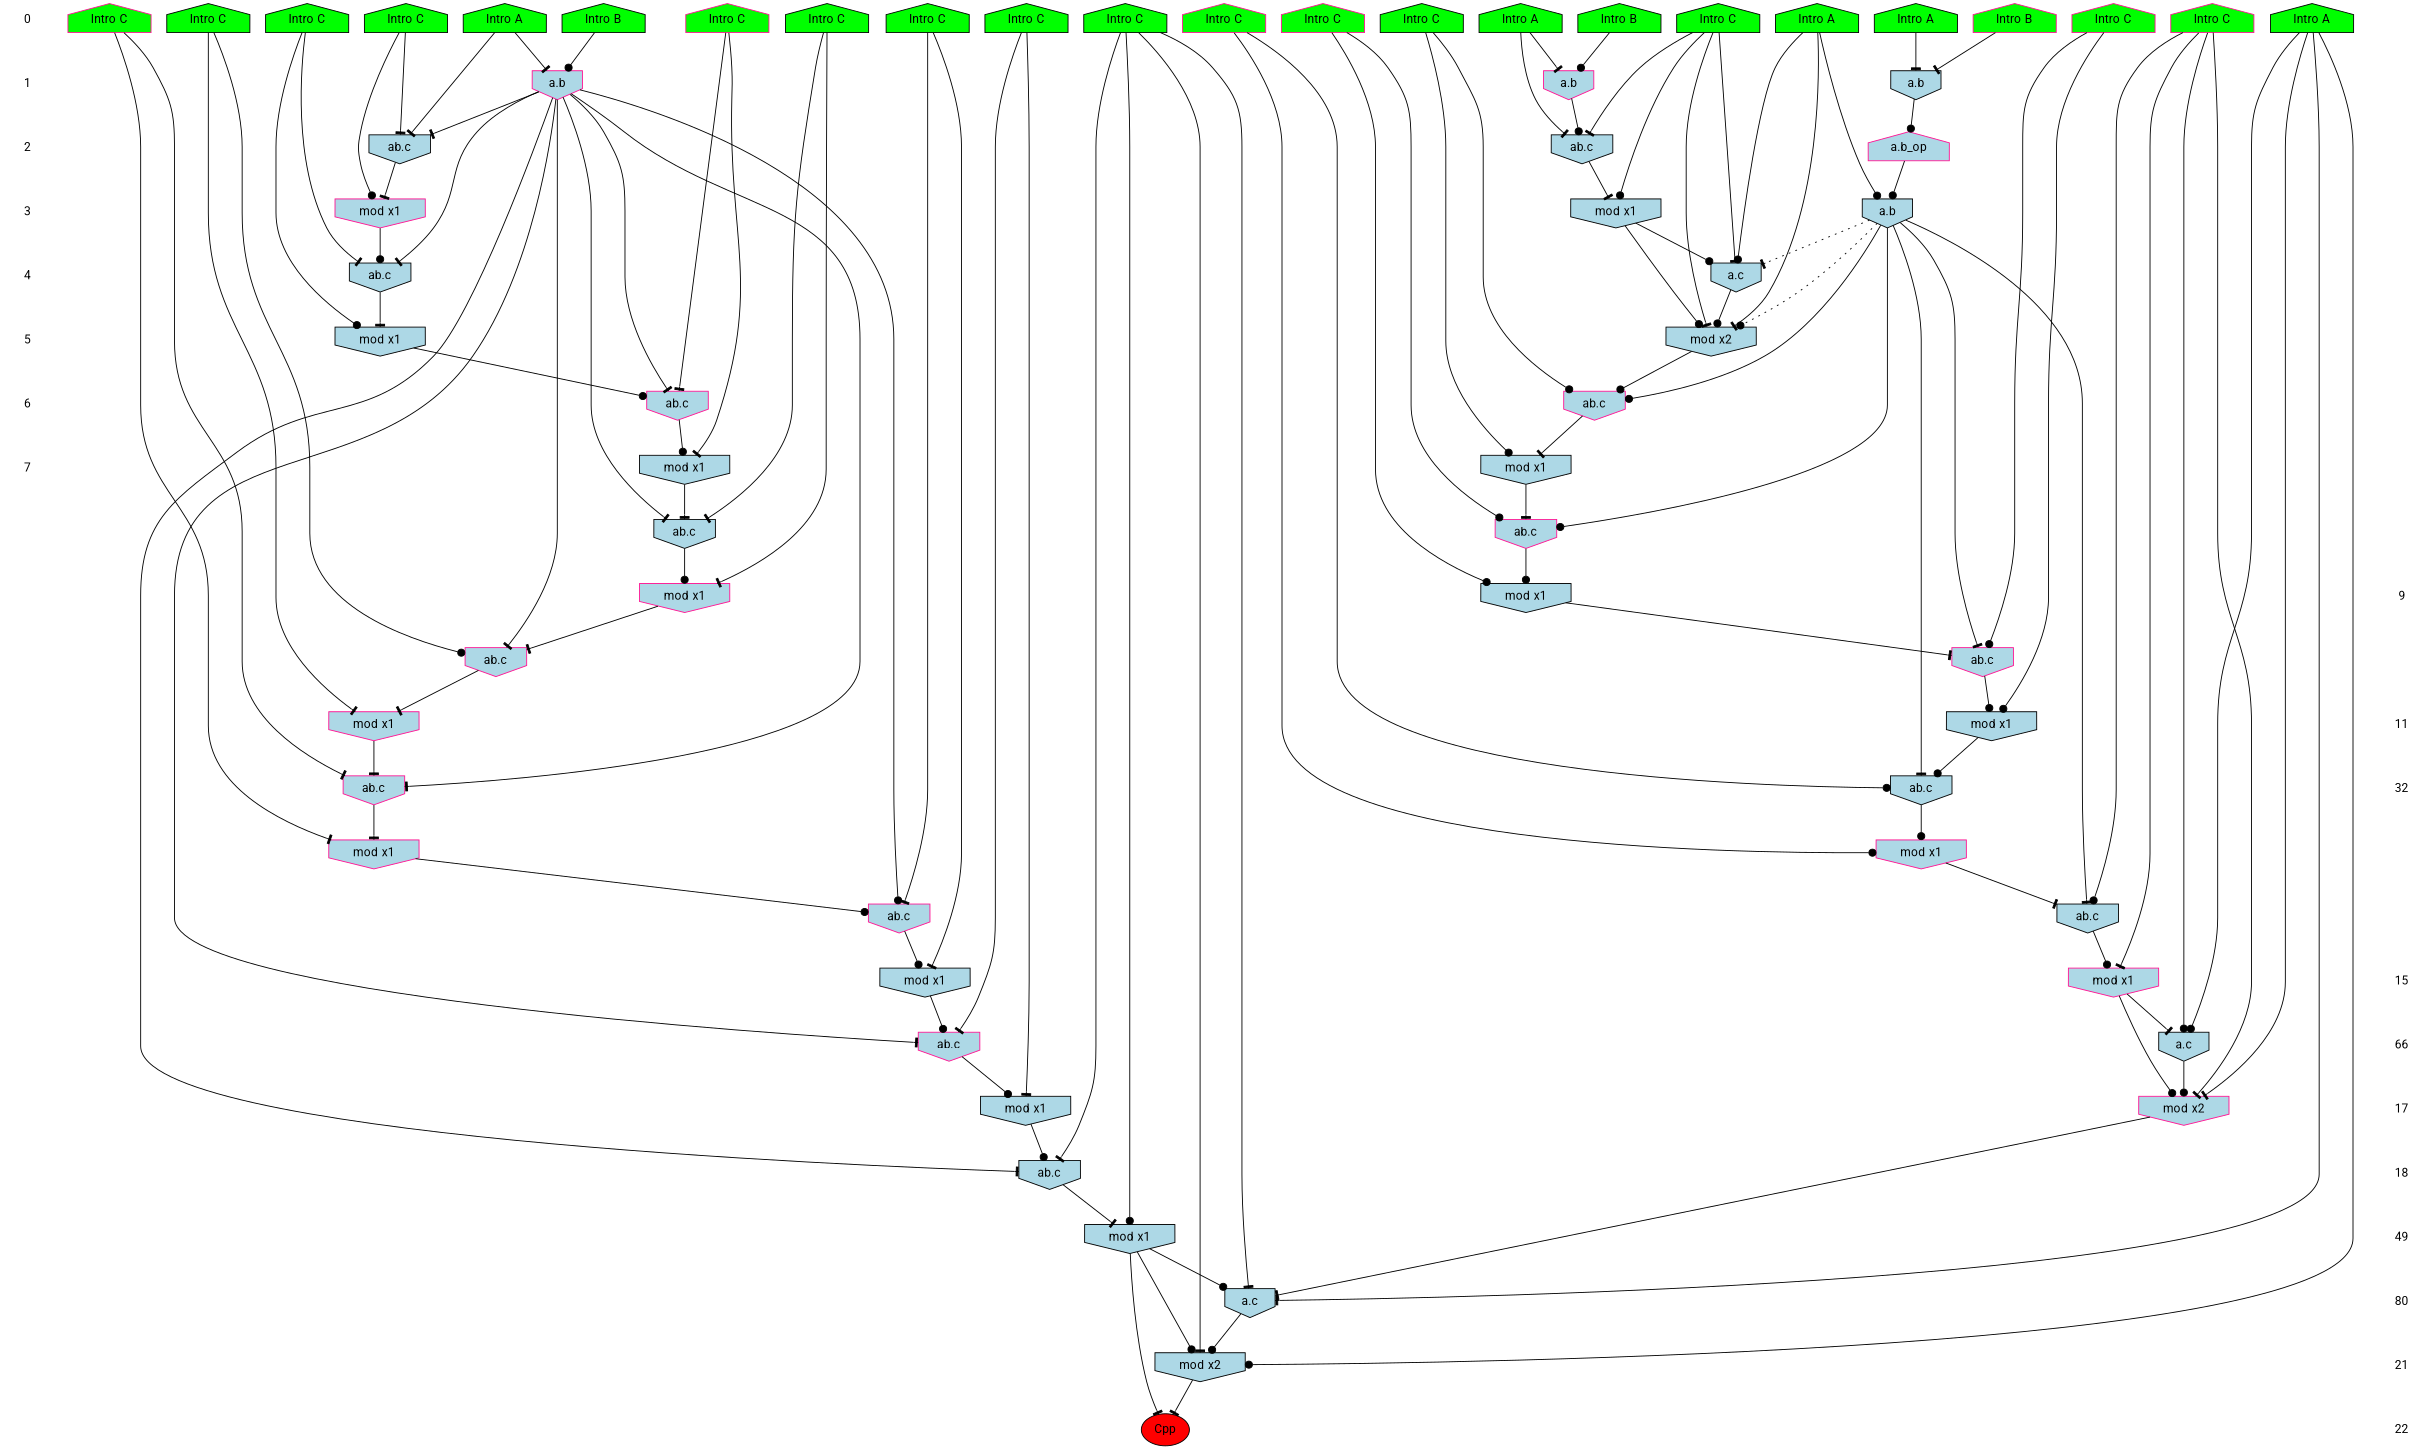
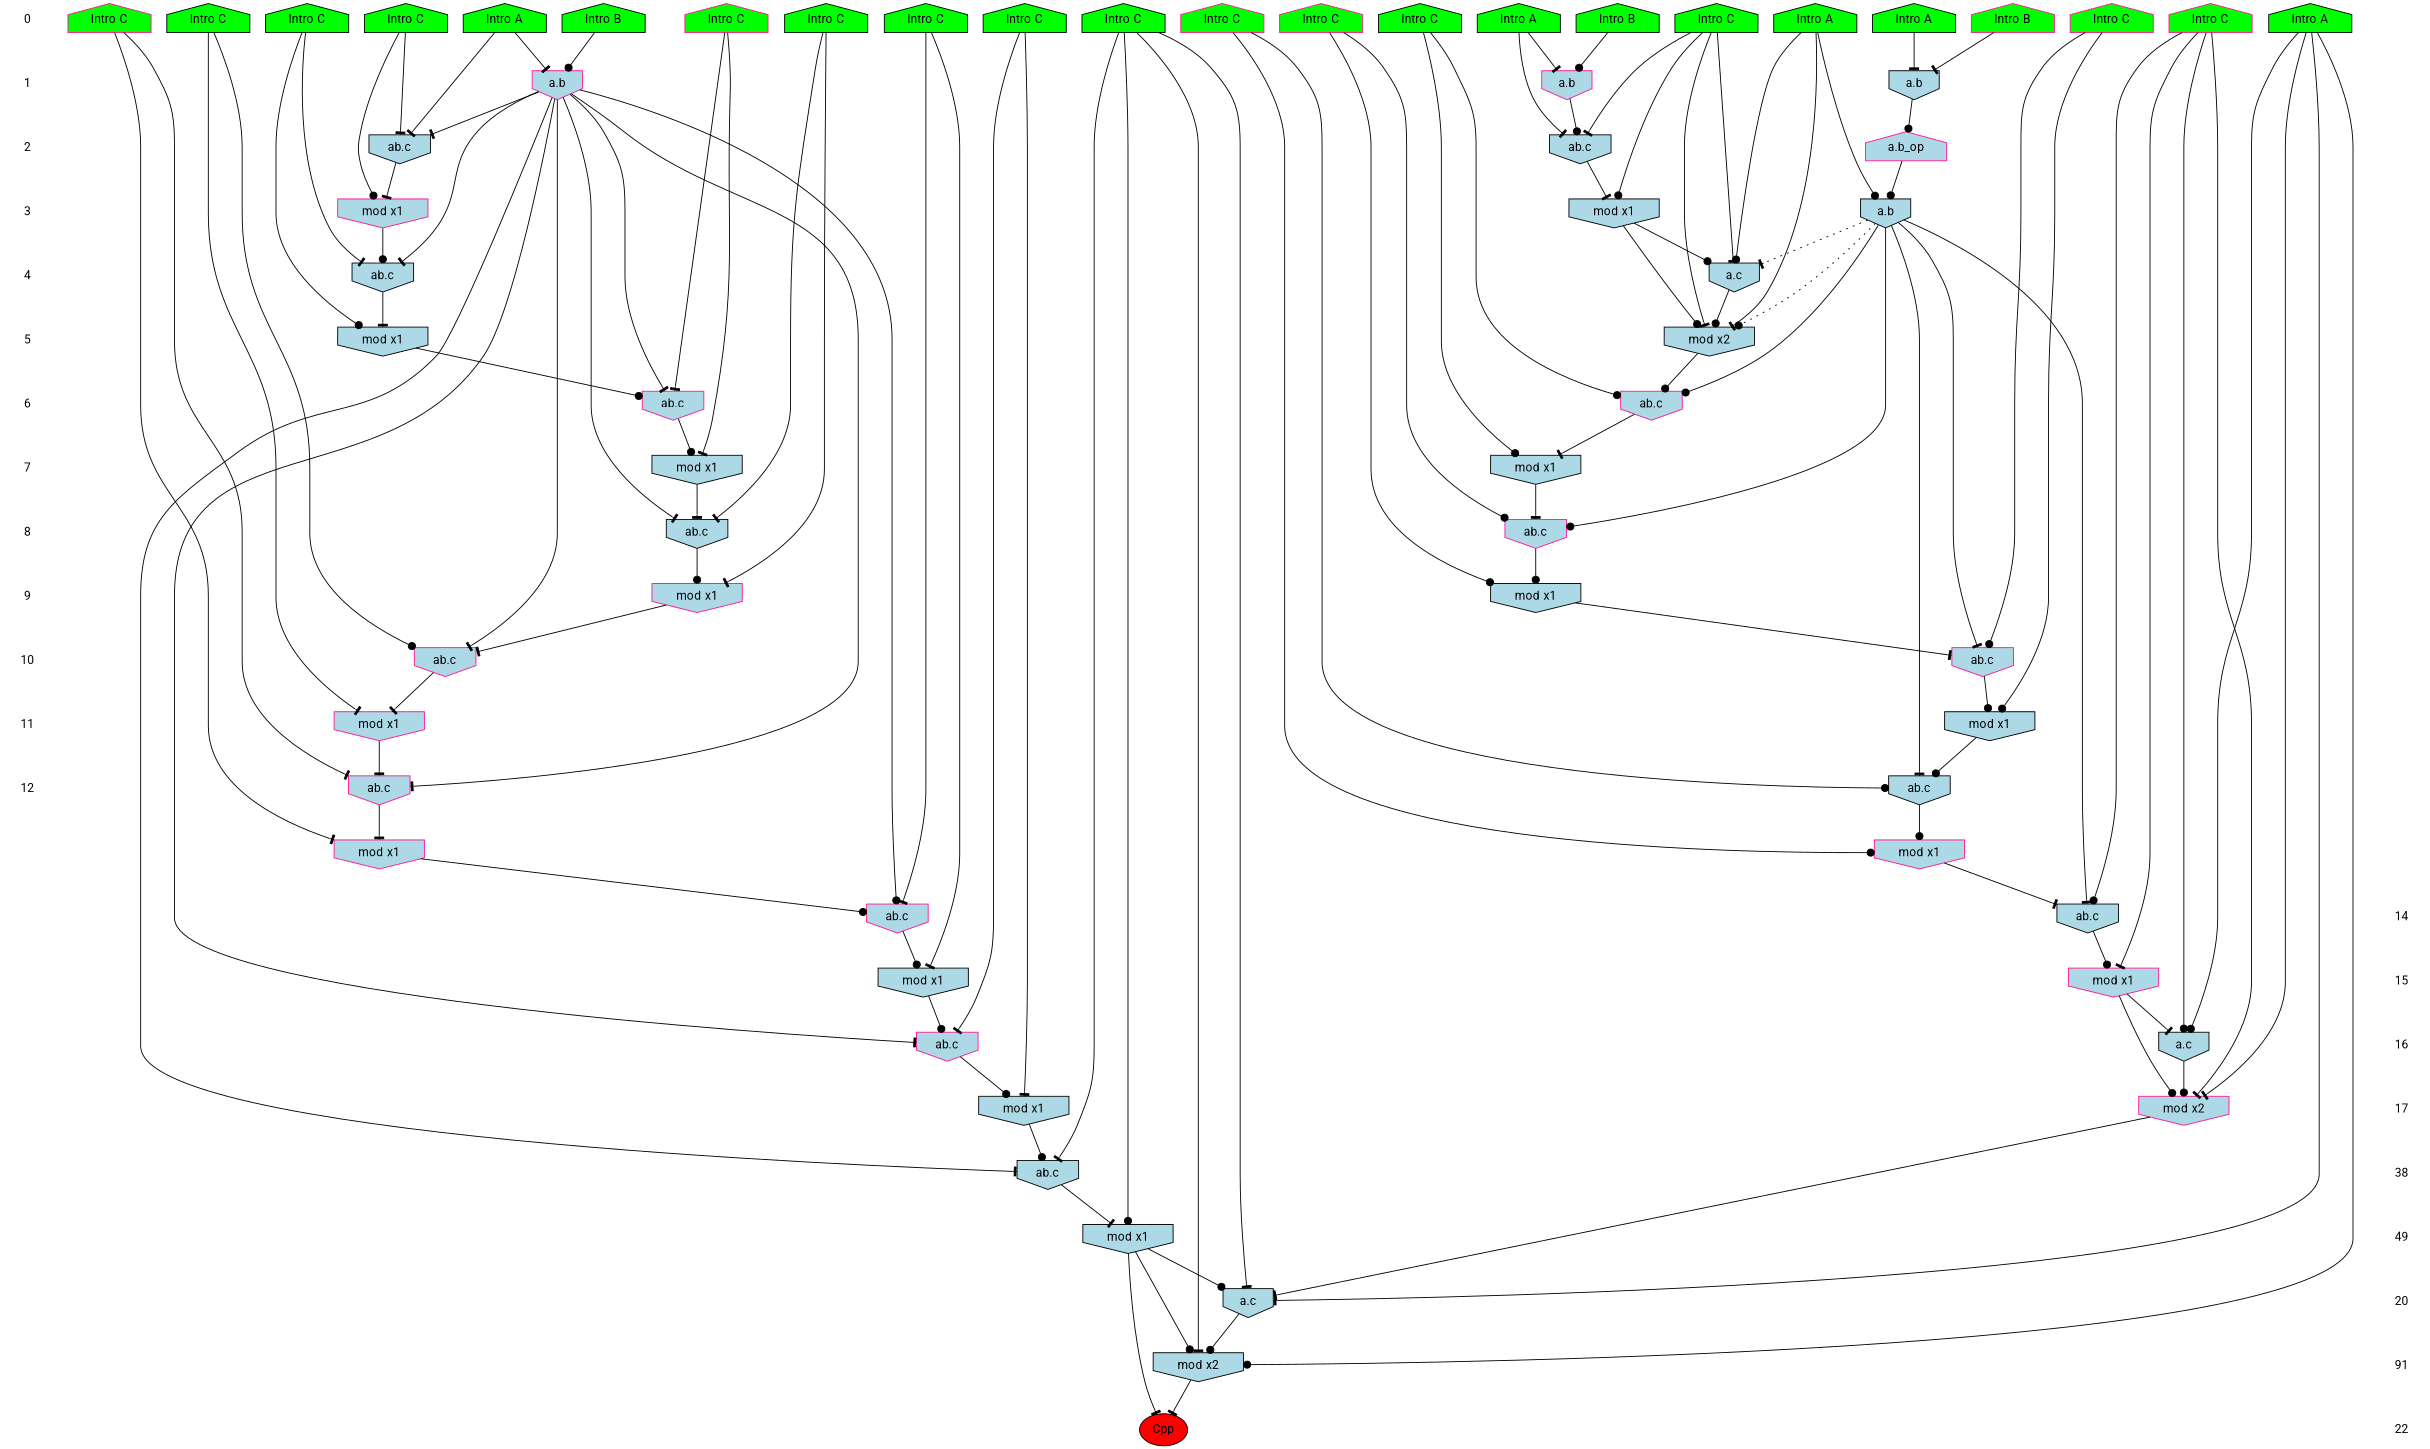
none -> (28, 532)
none -> (28, 661)
(2402, 789) -> (28, 789)
none -> (2402, 917)
(2402, 1045) -> (2402, 1045)
(2402, 1173) -> (2402, 1173)
(2402, 1302) -> (2402, 1302)
(2402, 1366) -> (2402, 1366)
